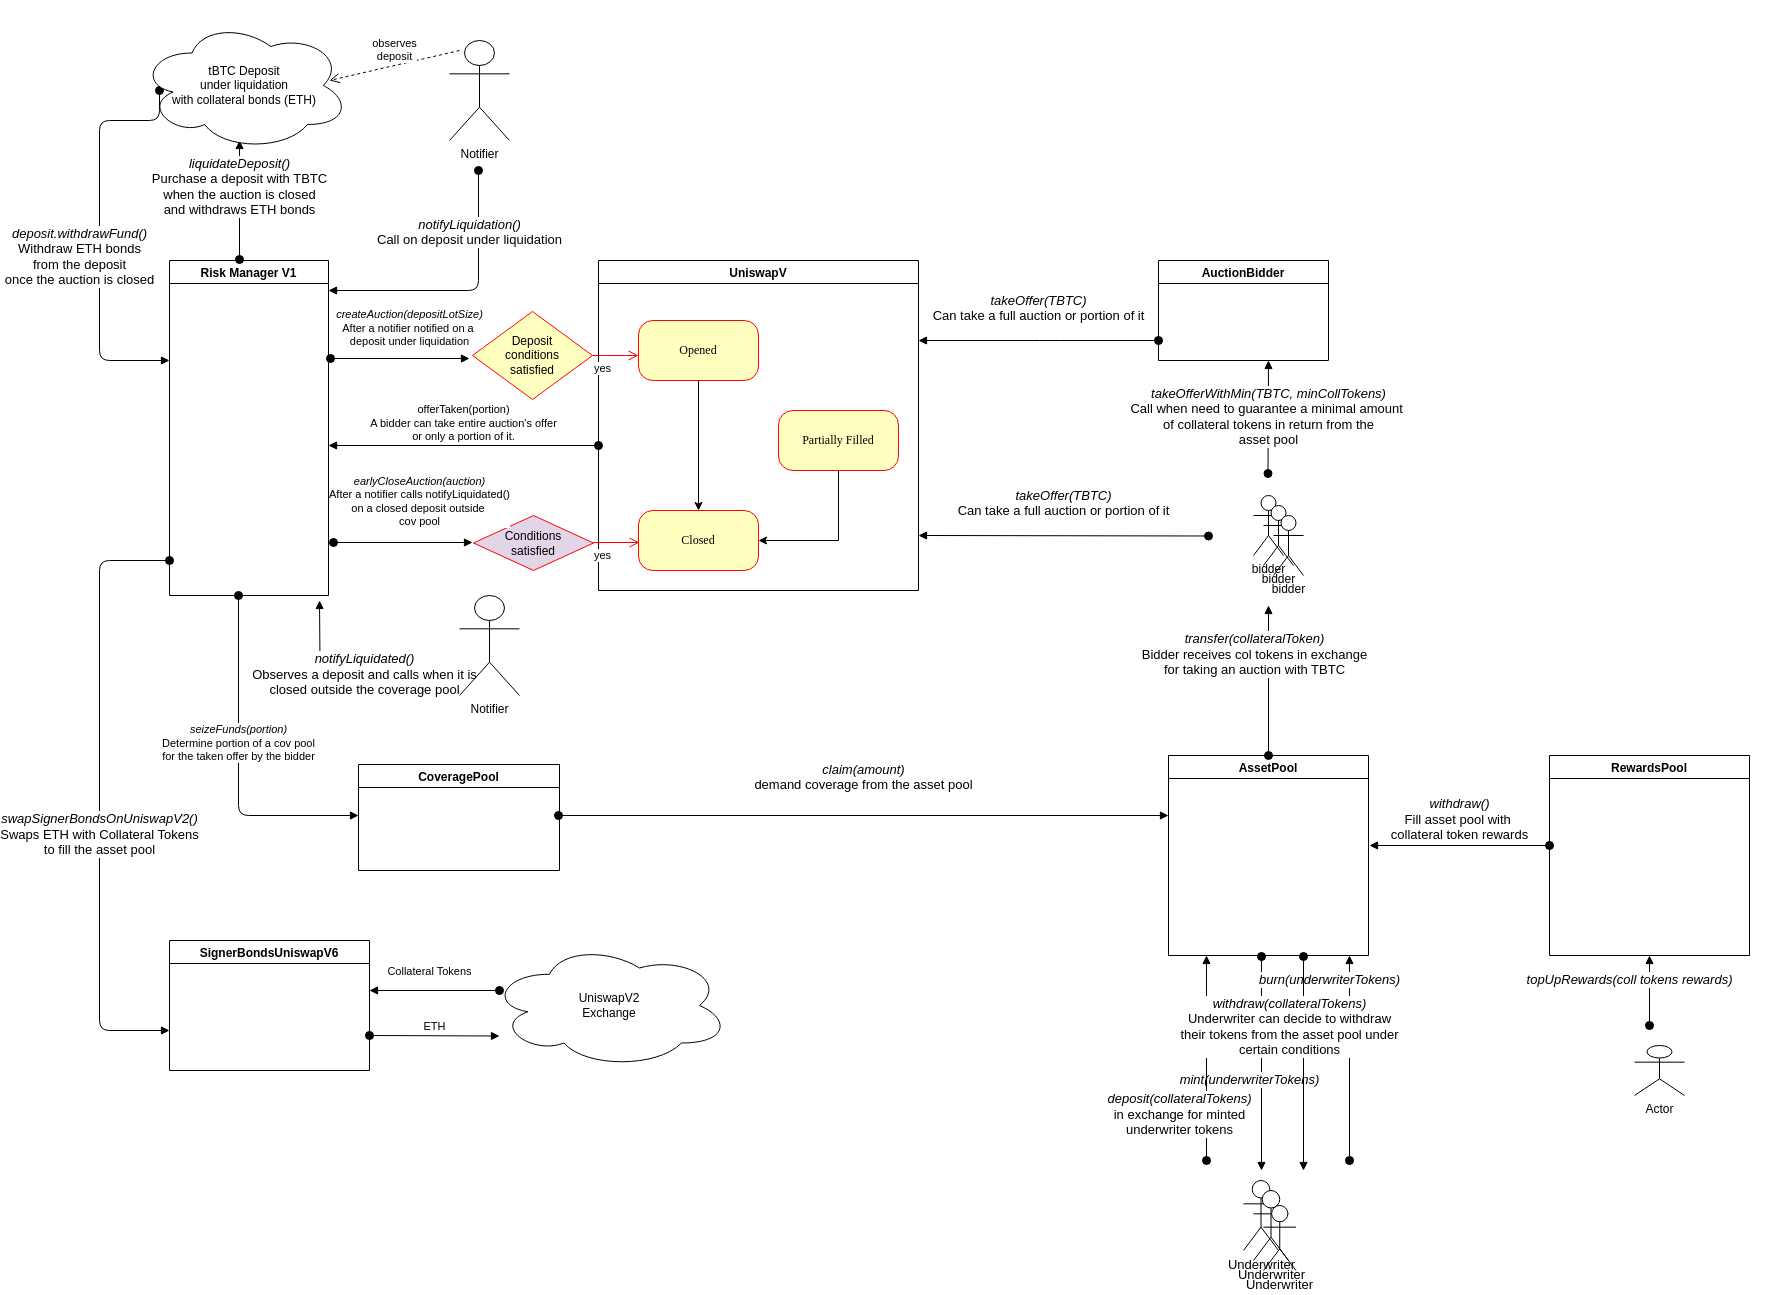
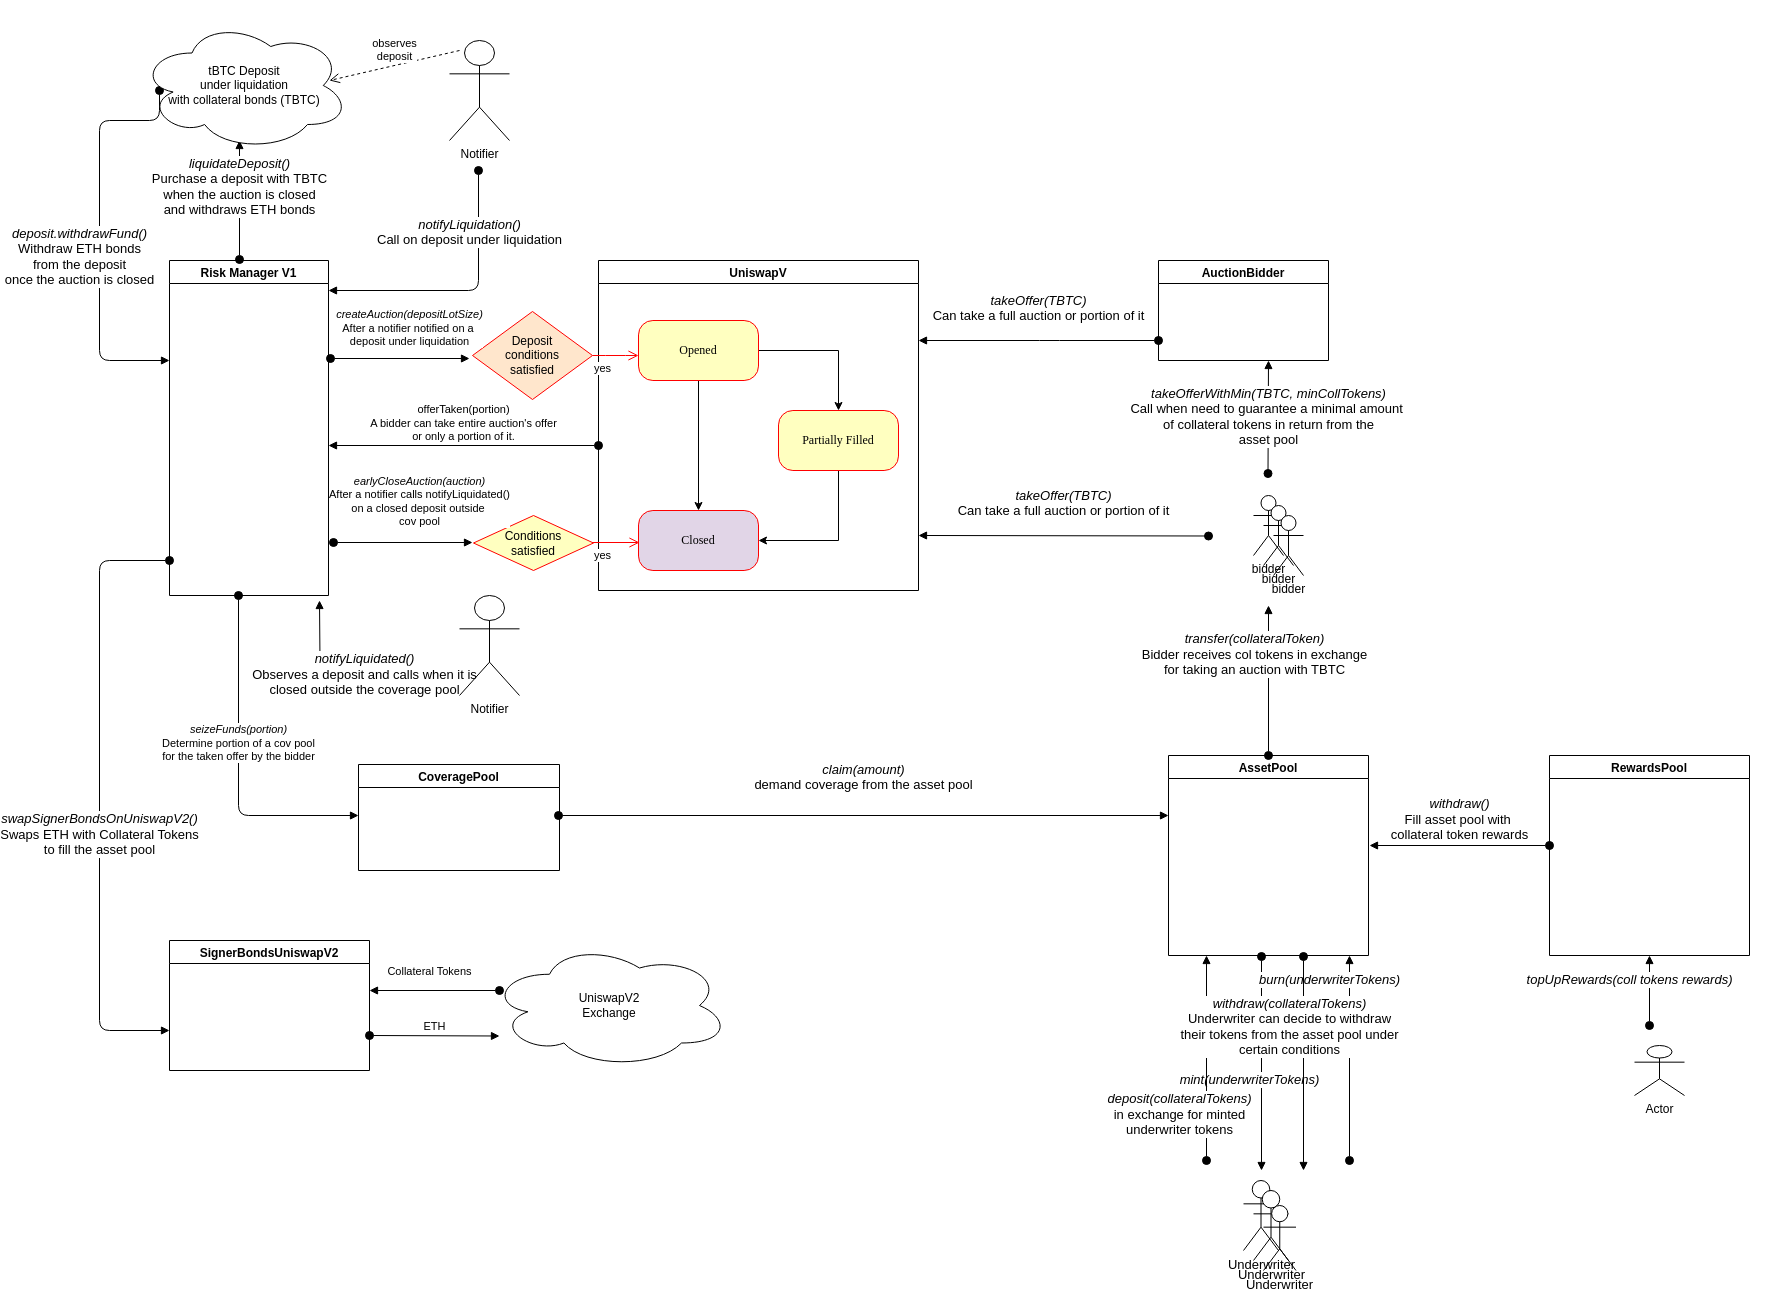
(245, 86) -> (245, 86)
none -> (825, 351)
(533, 356) -> (533, 356)
(699, 541) -> (699, 541)
(534, 543) -> (534, 543)
(269, 953) -> (269, 953)
